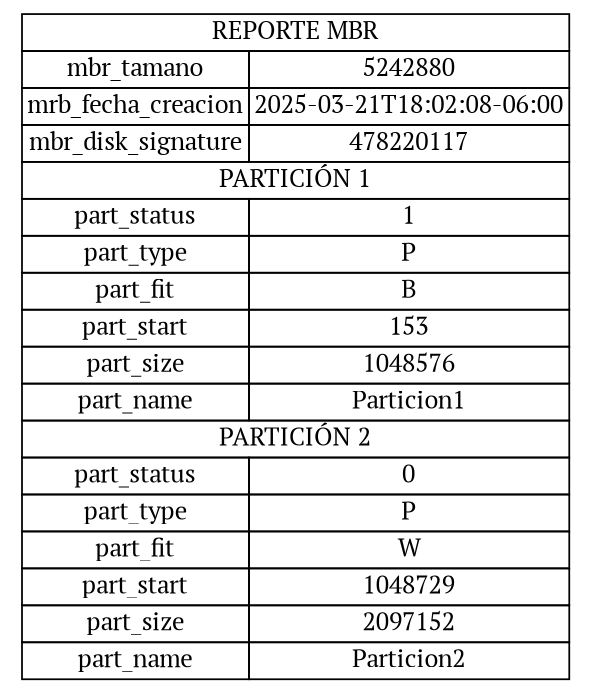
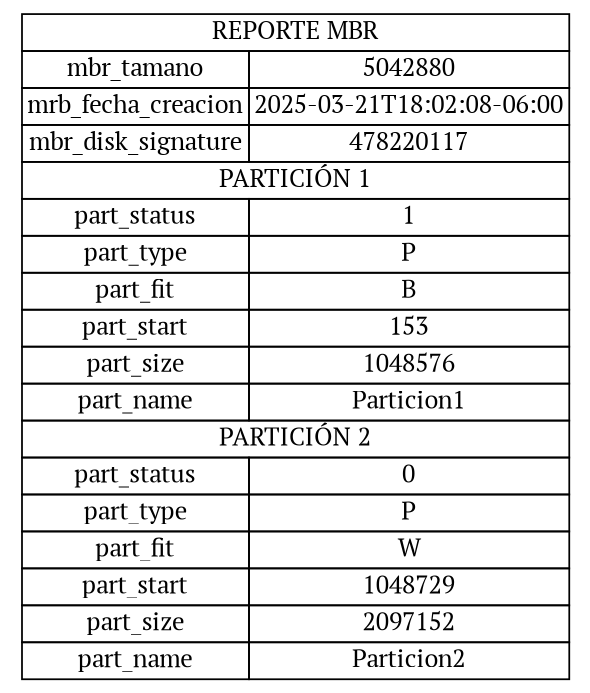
(409, 69) -> (409, 69)
